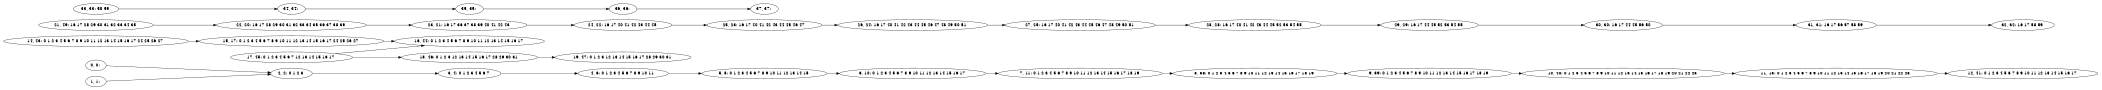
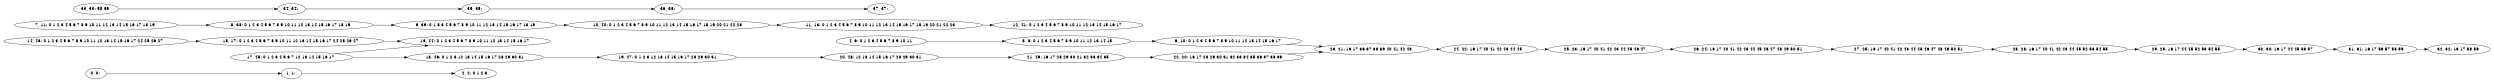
(96, 25) -> (1068, 57)
(1623, 25) -> (2286, 49)
none -> (881, 57)
(187, 69) -> (192, 73)
(470, 73) -> none
(991, 73) -> (1303, 45)
(1430, 73) -> (476, 25)
